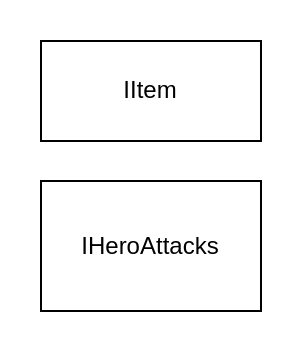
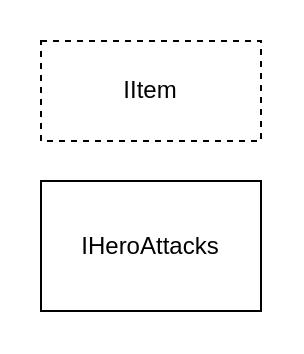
(151, 91) -> (151, 91)
